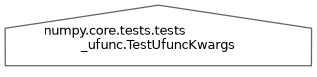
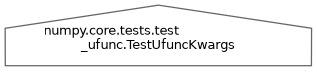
(158, 39) -> (158, 39)
